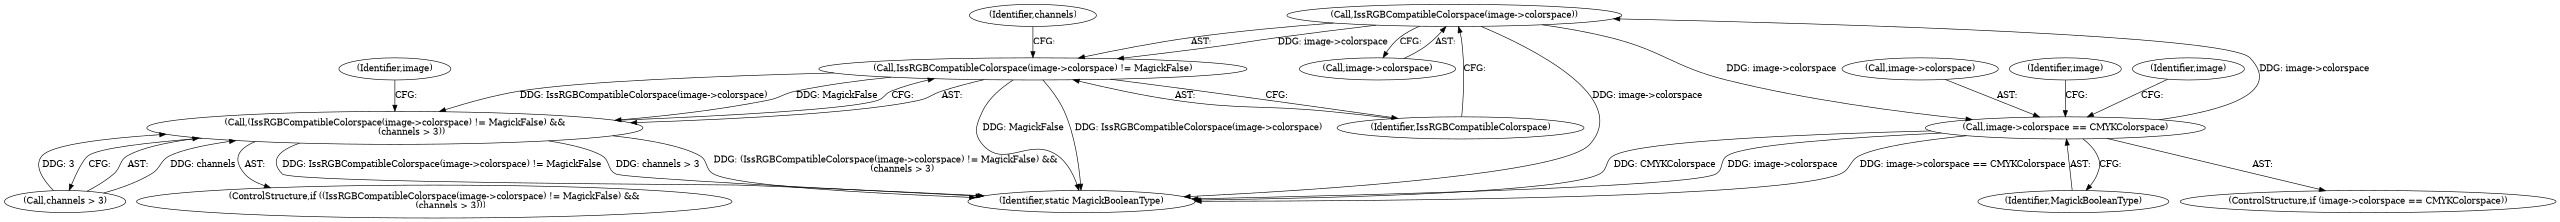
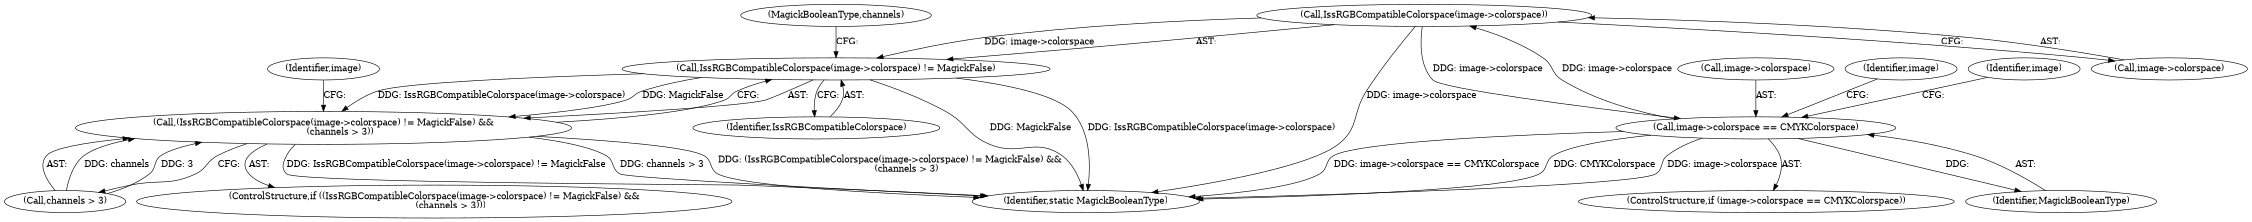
(1033, 15) -> (836, 15)
(1464, 75) -> none
(2112, 165) -> (1959, 165)
